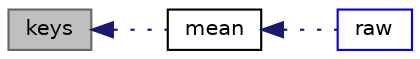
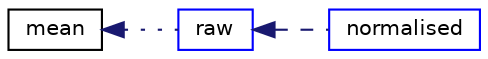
(50, 30) -> none
none -> (405, 30)
